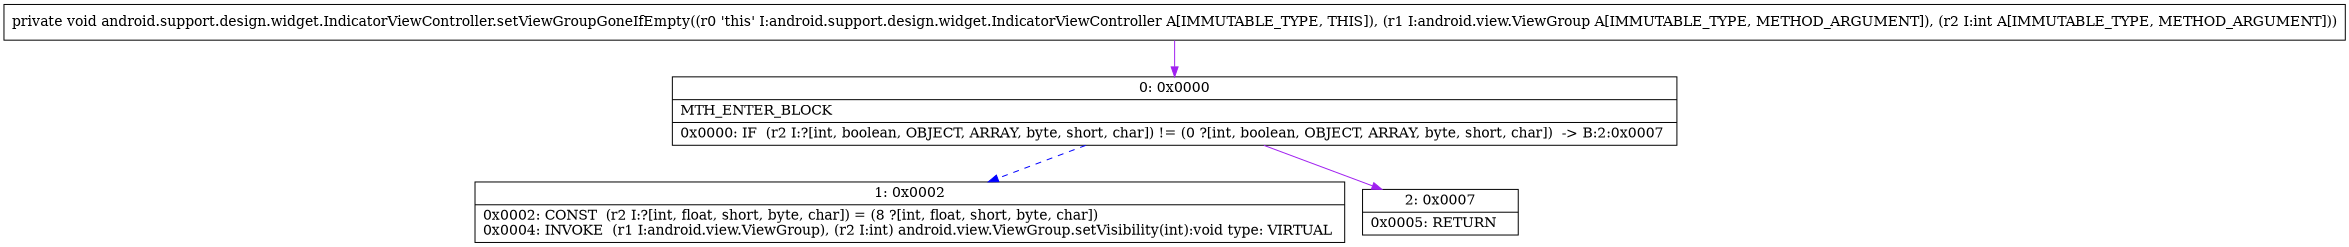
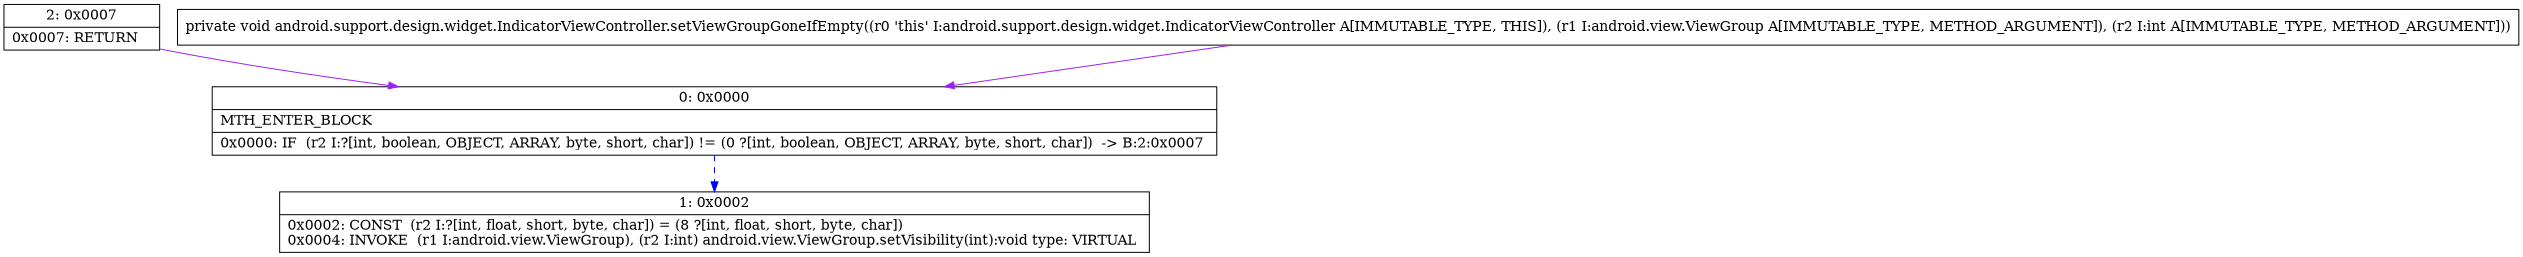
(1318, 166) -> (274, 69)
(1440, 223) -> (82, 38)
